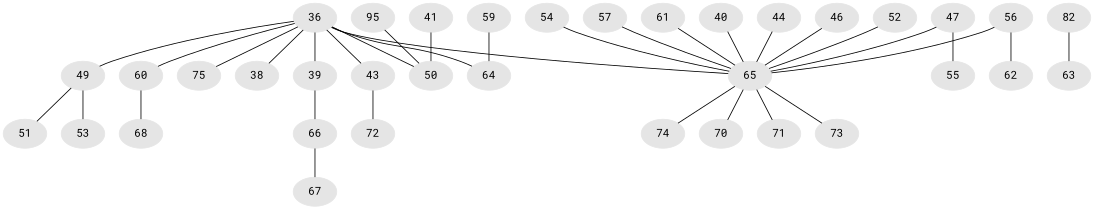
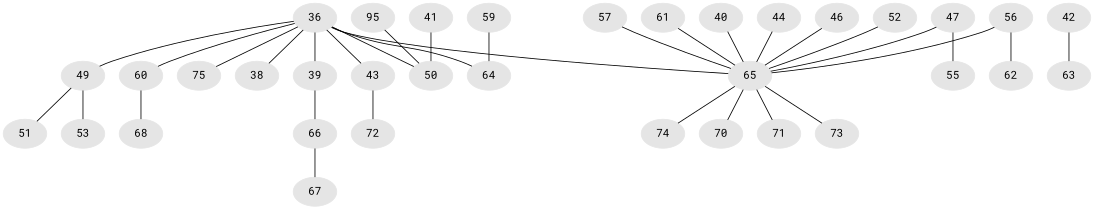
(547, 18) -> none
(1069, 18) -> (1069, 18)
